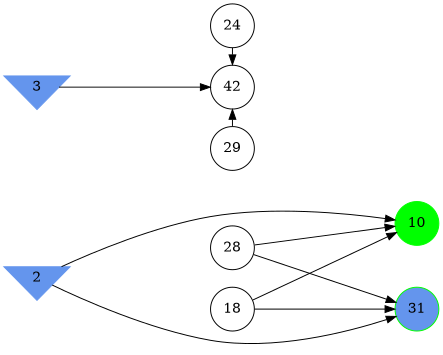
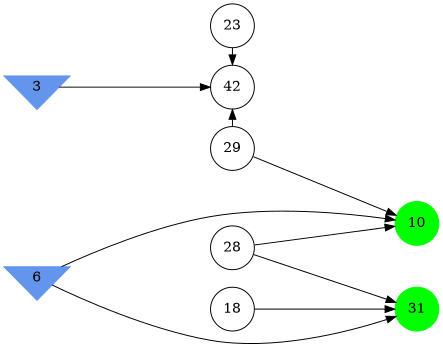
(232, 26) -> (232, 26)
(320, 268) -> (320, 184)
(37, 278) -> (37, 278)
(417, 309) -> (417, 309)
